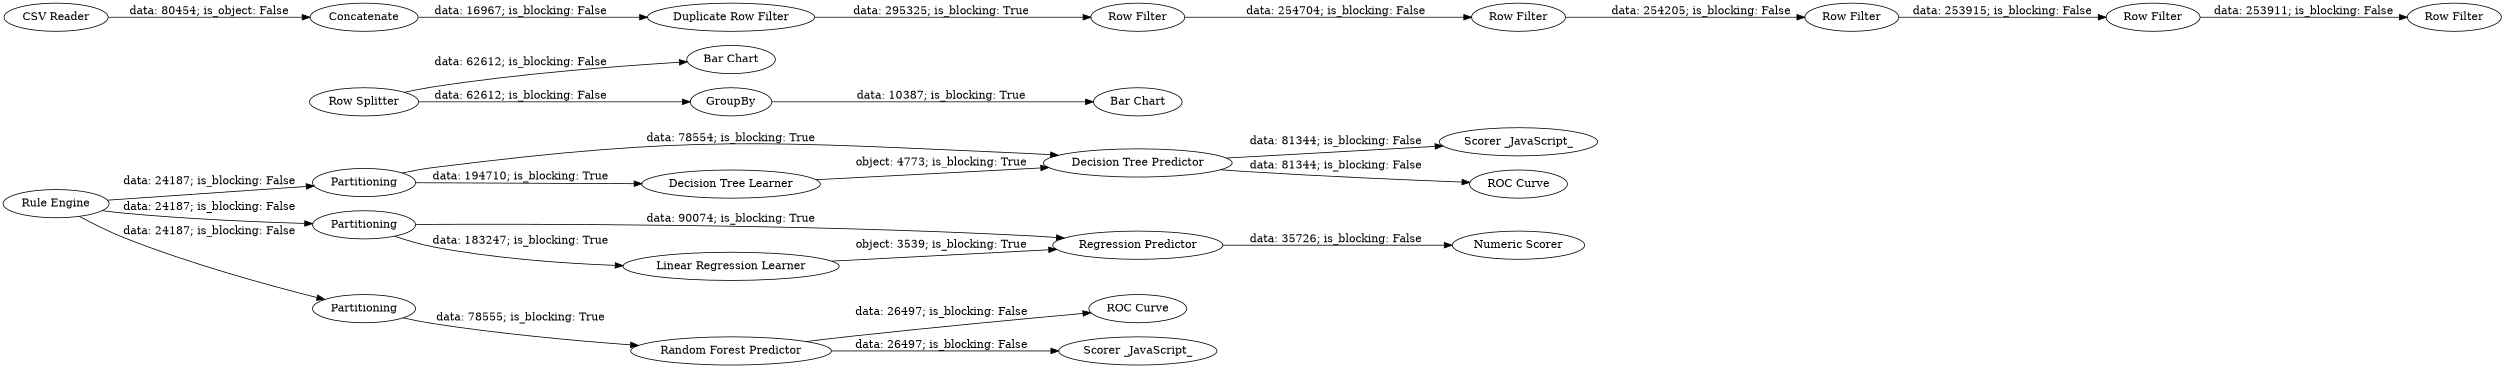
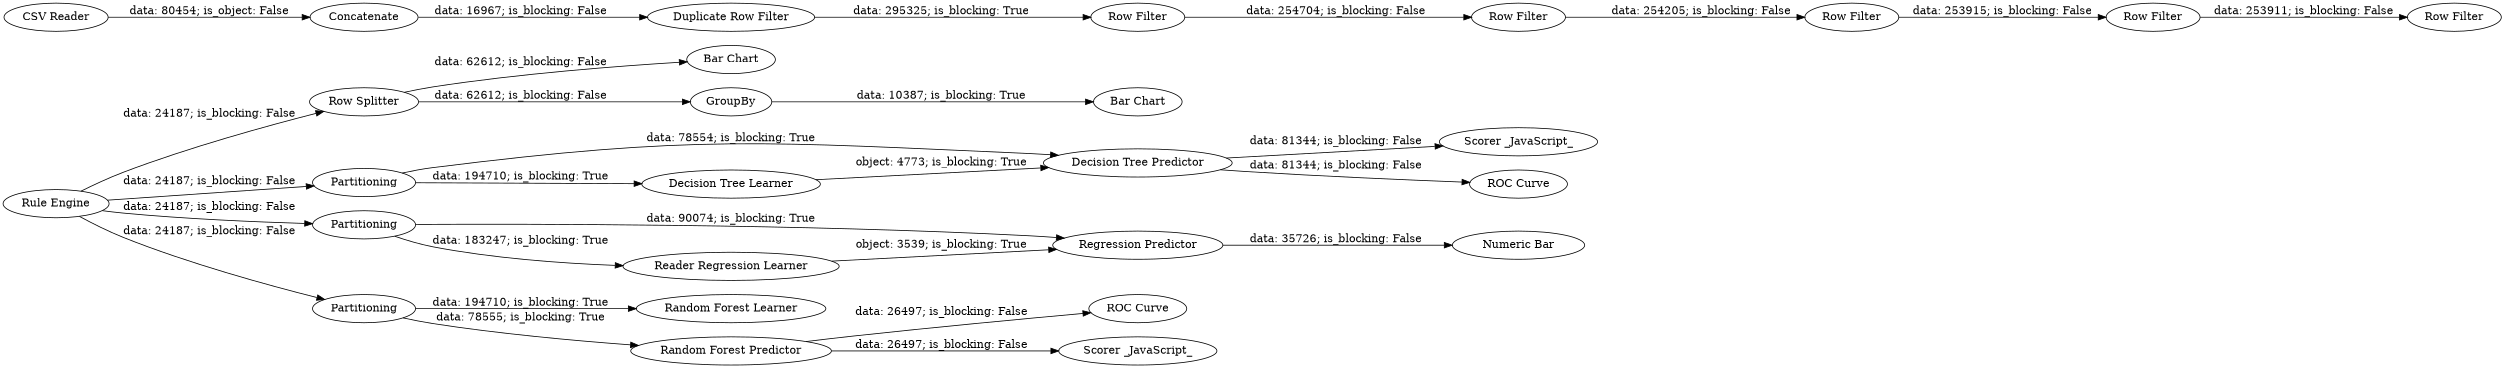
none -> (197, 147)
(1518, 245) -> (1518, 245)
(731, 266) -> (731, 266)
none -> (731, 309)
